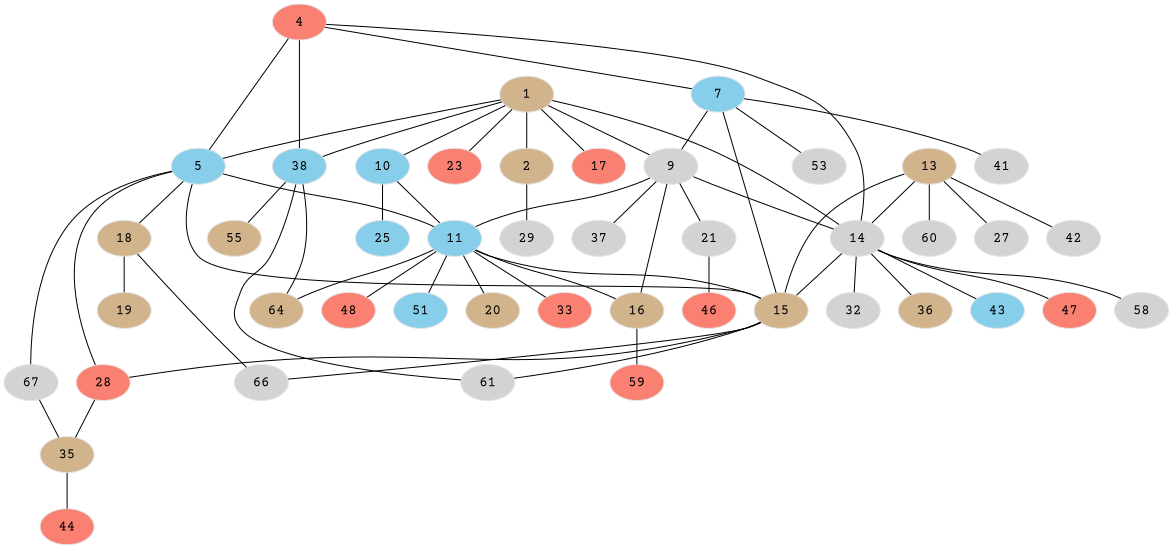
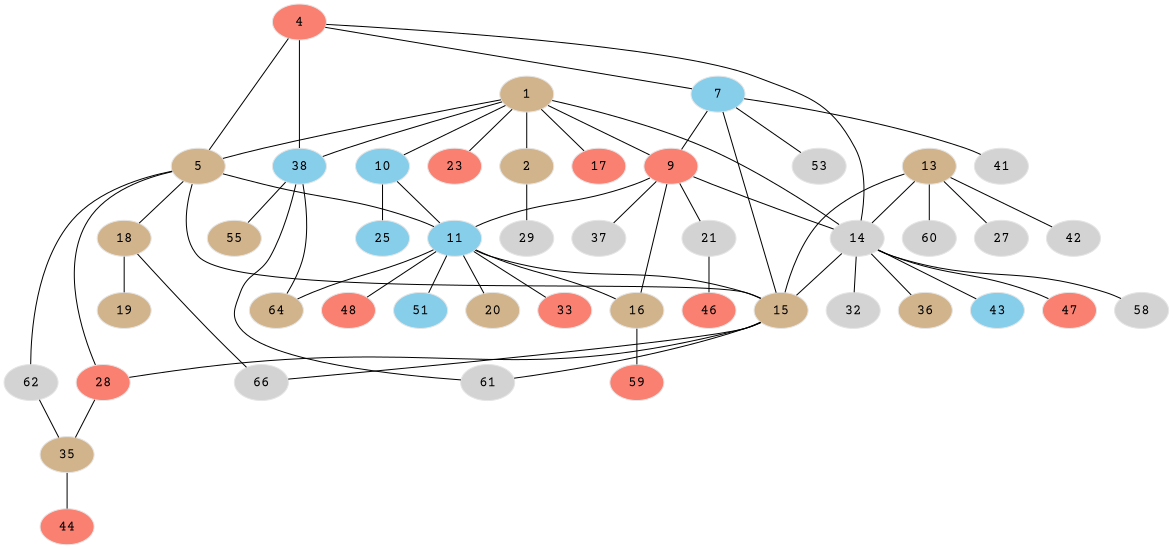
(198, 166) -> (198, 166)
(671, 166) -> (671, 166)
(31, 383) -> (31, 383)
